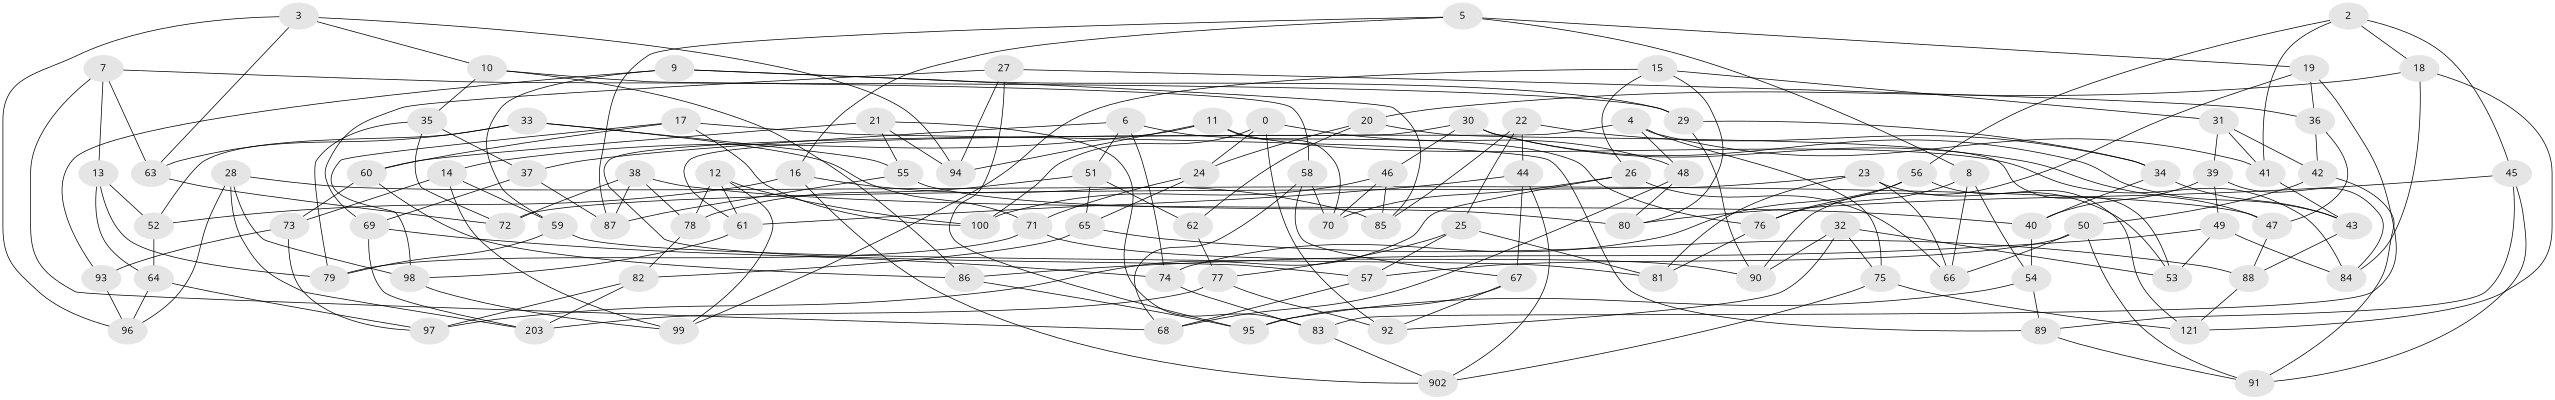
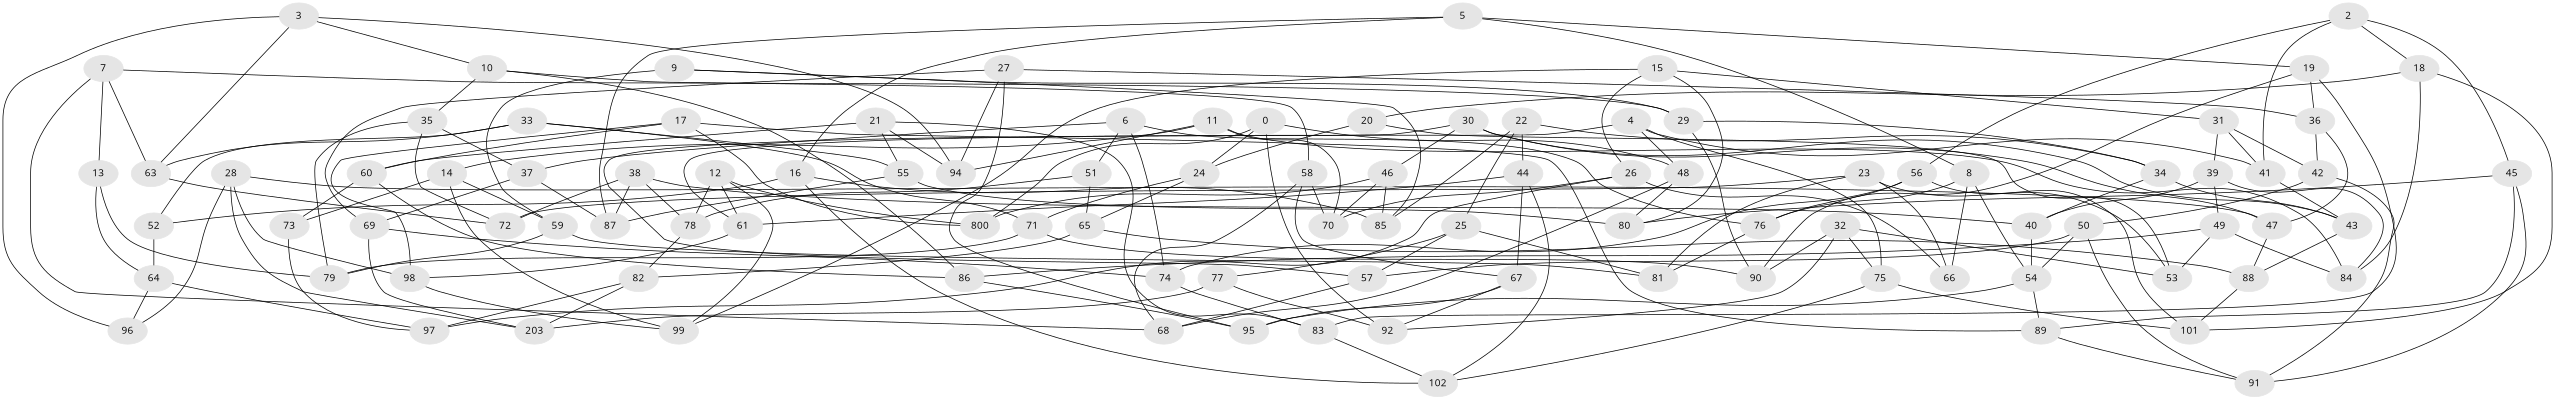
(126, 200) -> none
(980, 226) -> (980, 226)
(1193, 226) -> none
(2008, 258) -> (2055, 254)
(101, 279) -> none
(2190, 331) -> (2190, 331)
(1438, 384) -> (1438, 384)
